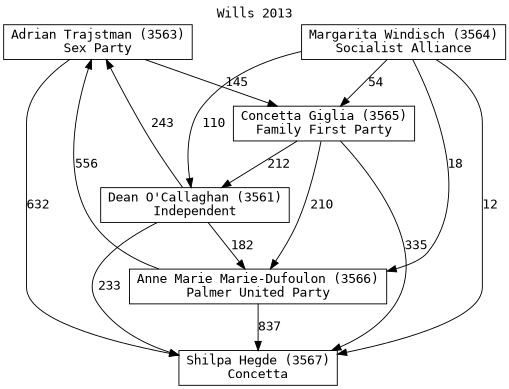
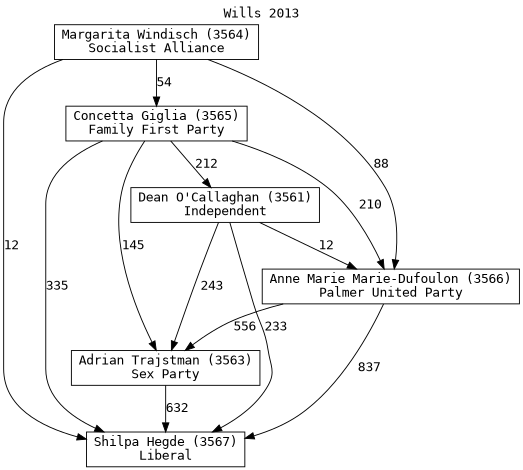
(207, 81) -> (120, 241)
(216, 92) -> none
(455, 164) -> (381, 164)
(242, 246) -> (326, 246)
(258, 368) -> (166, 449)
